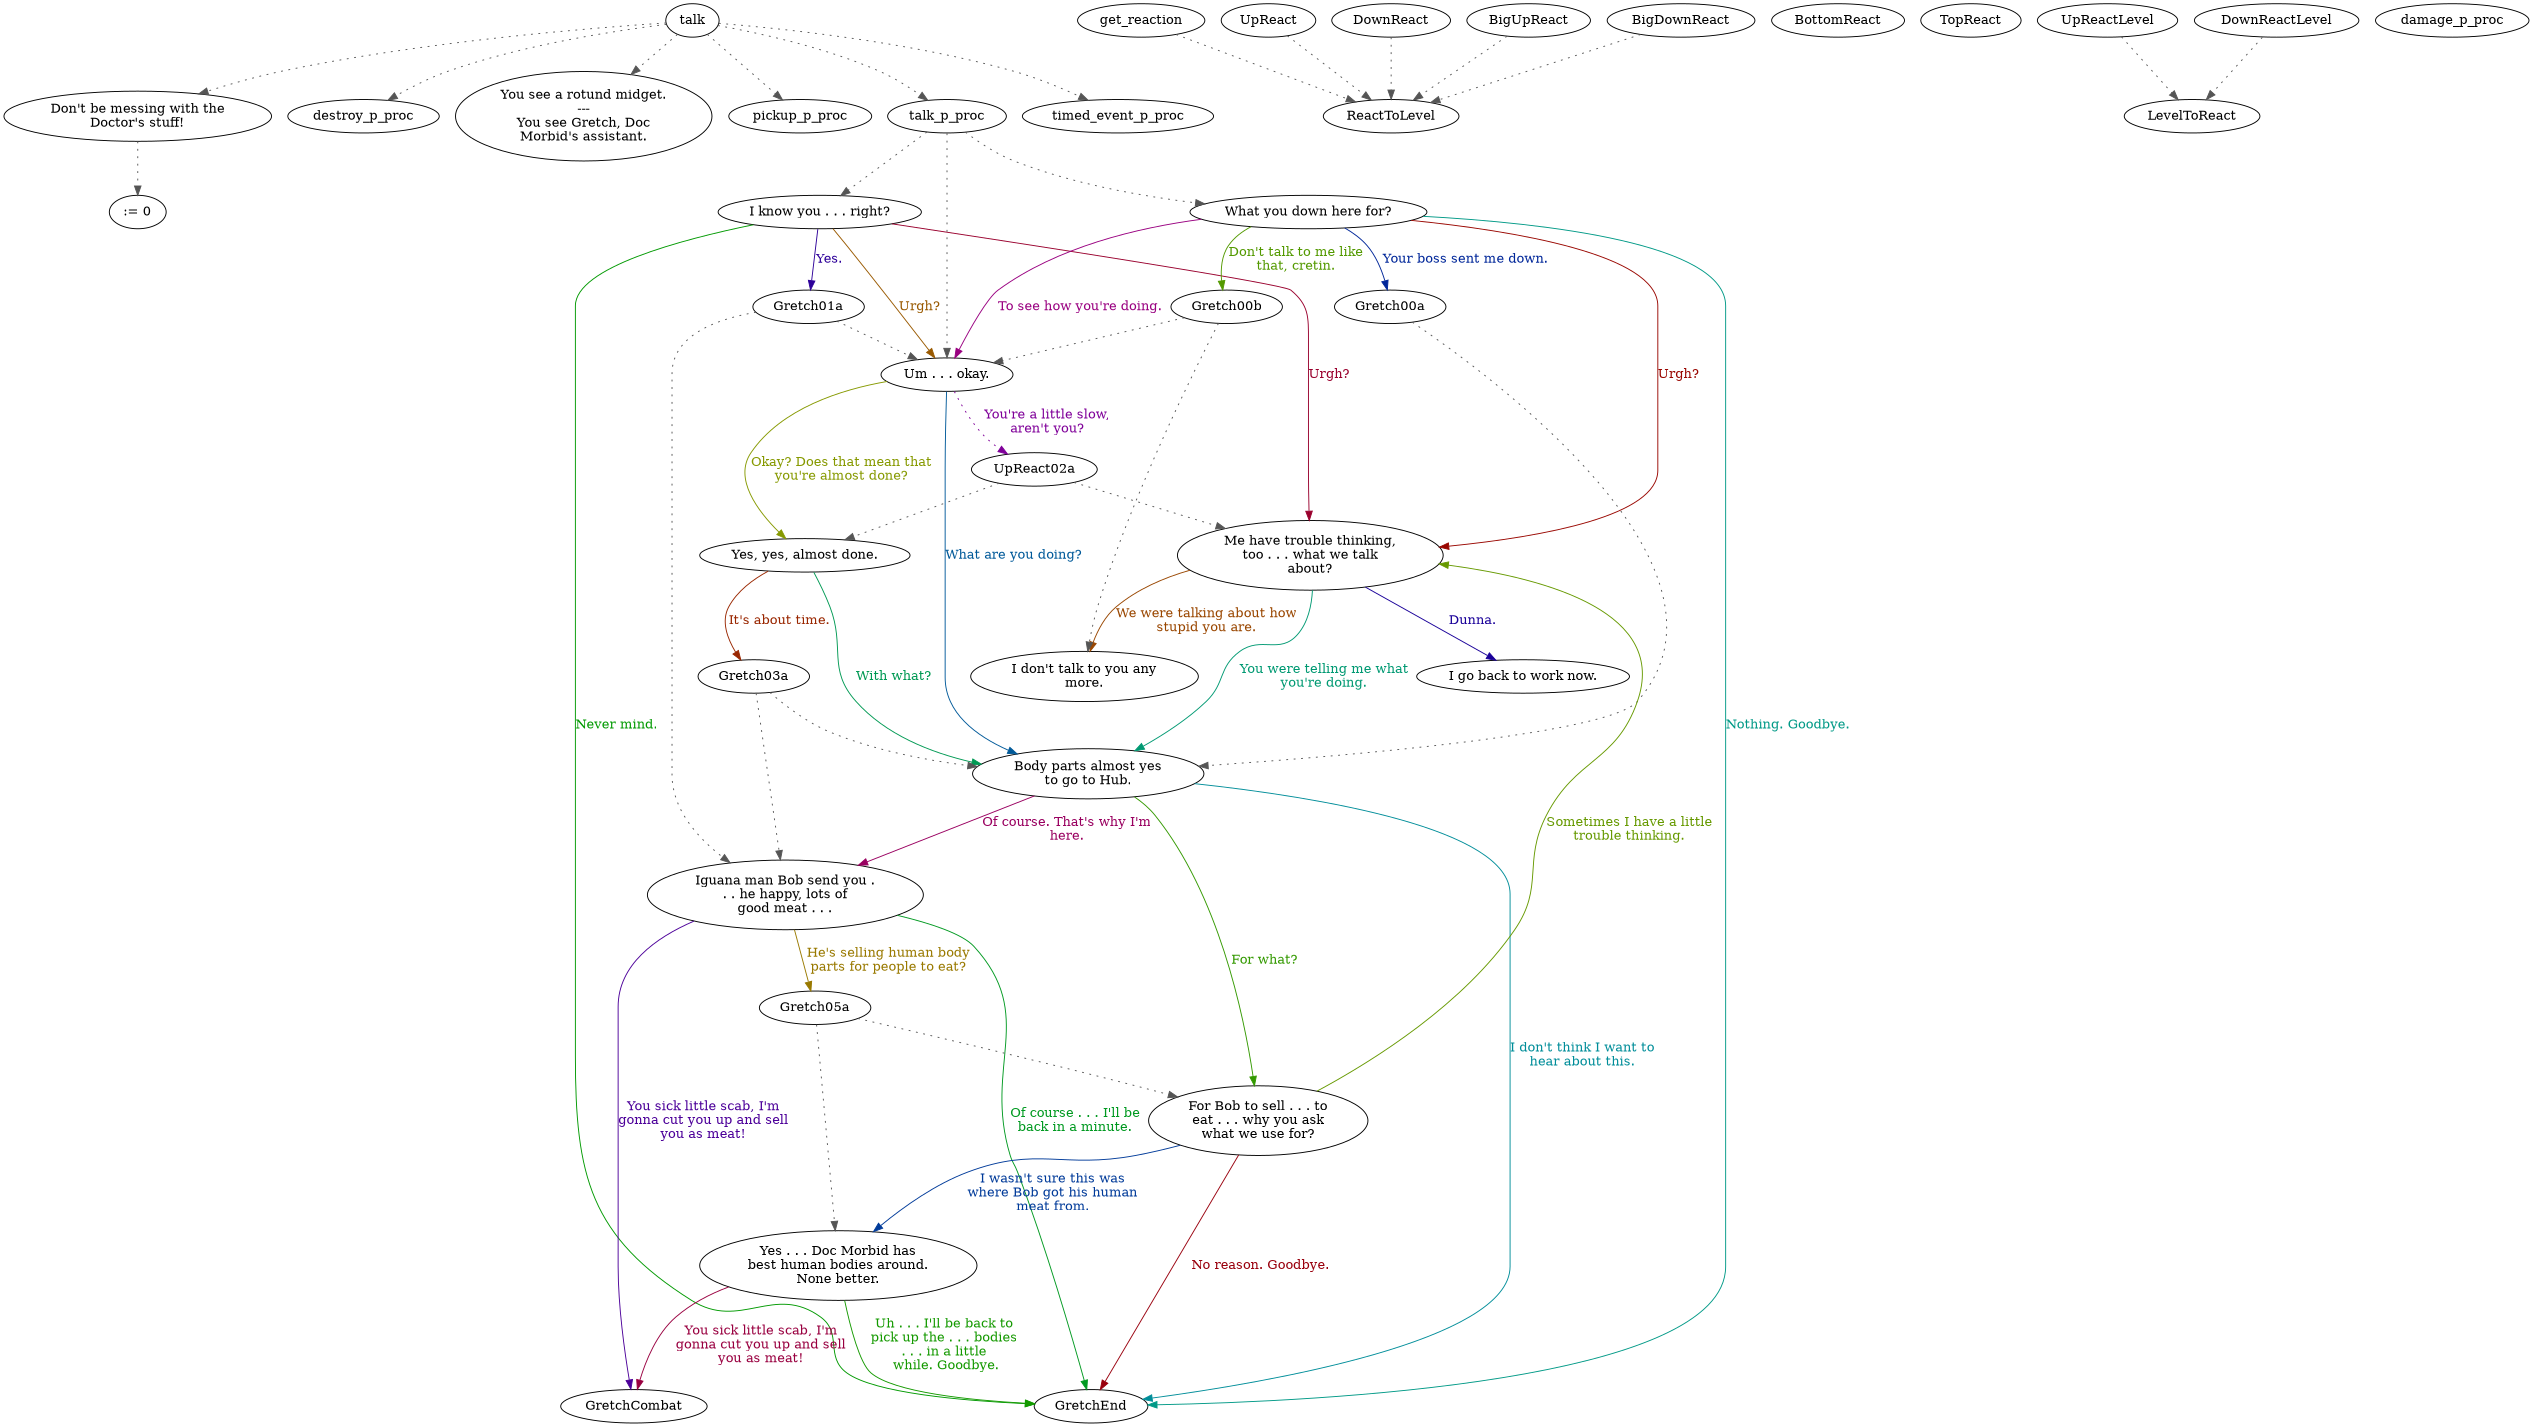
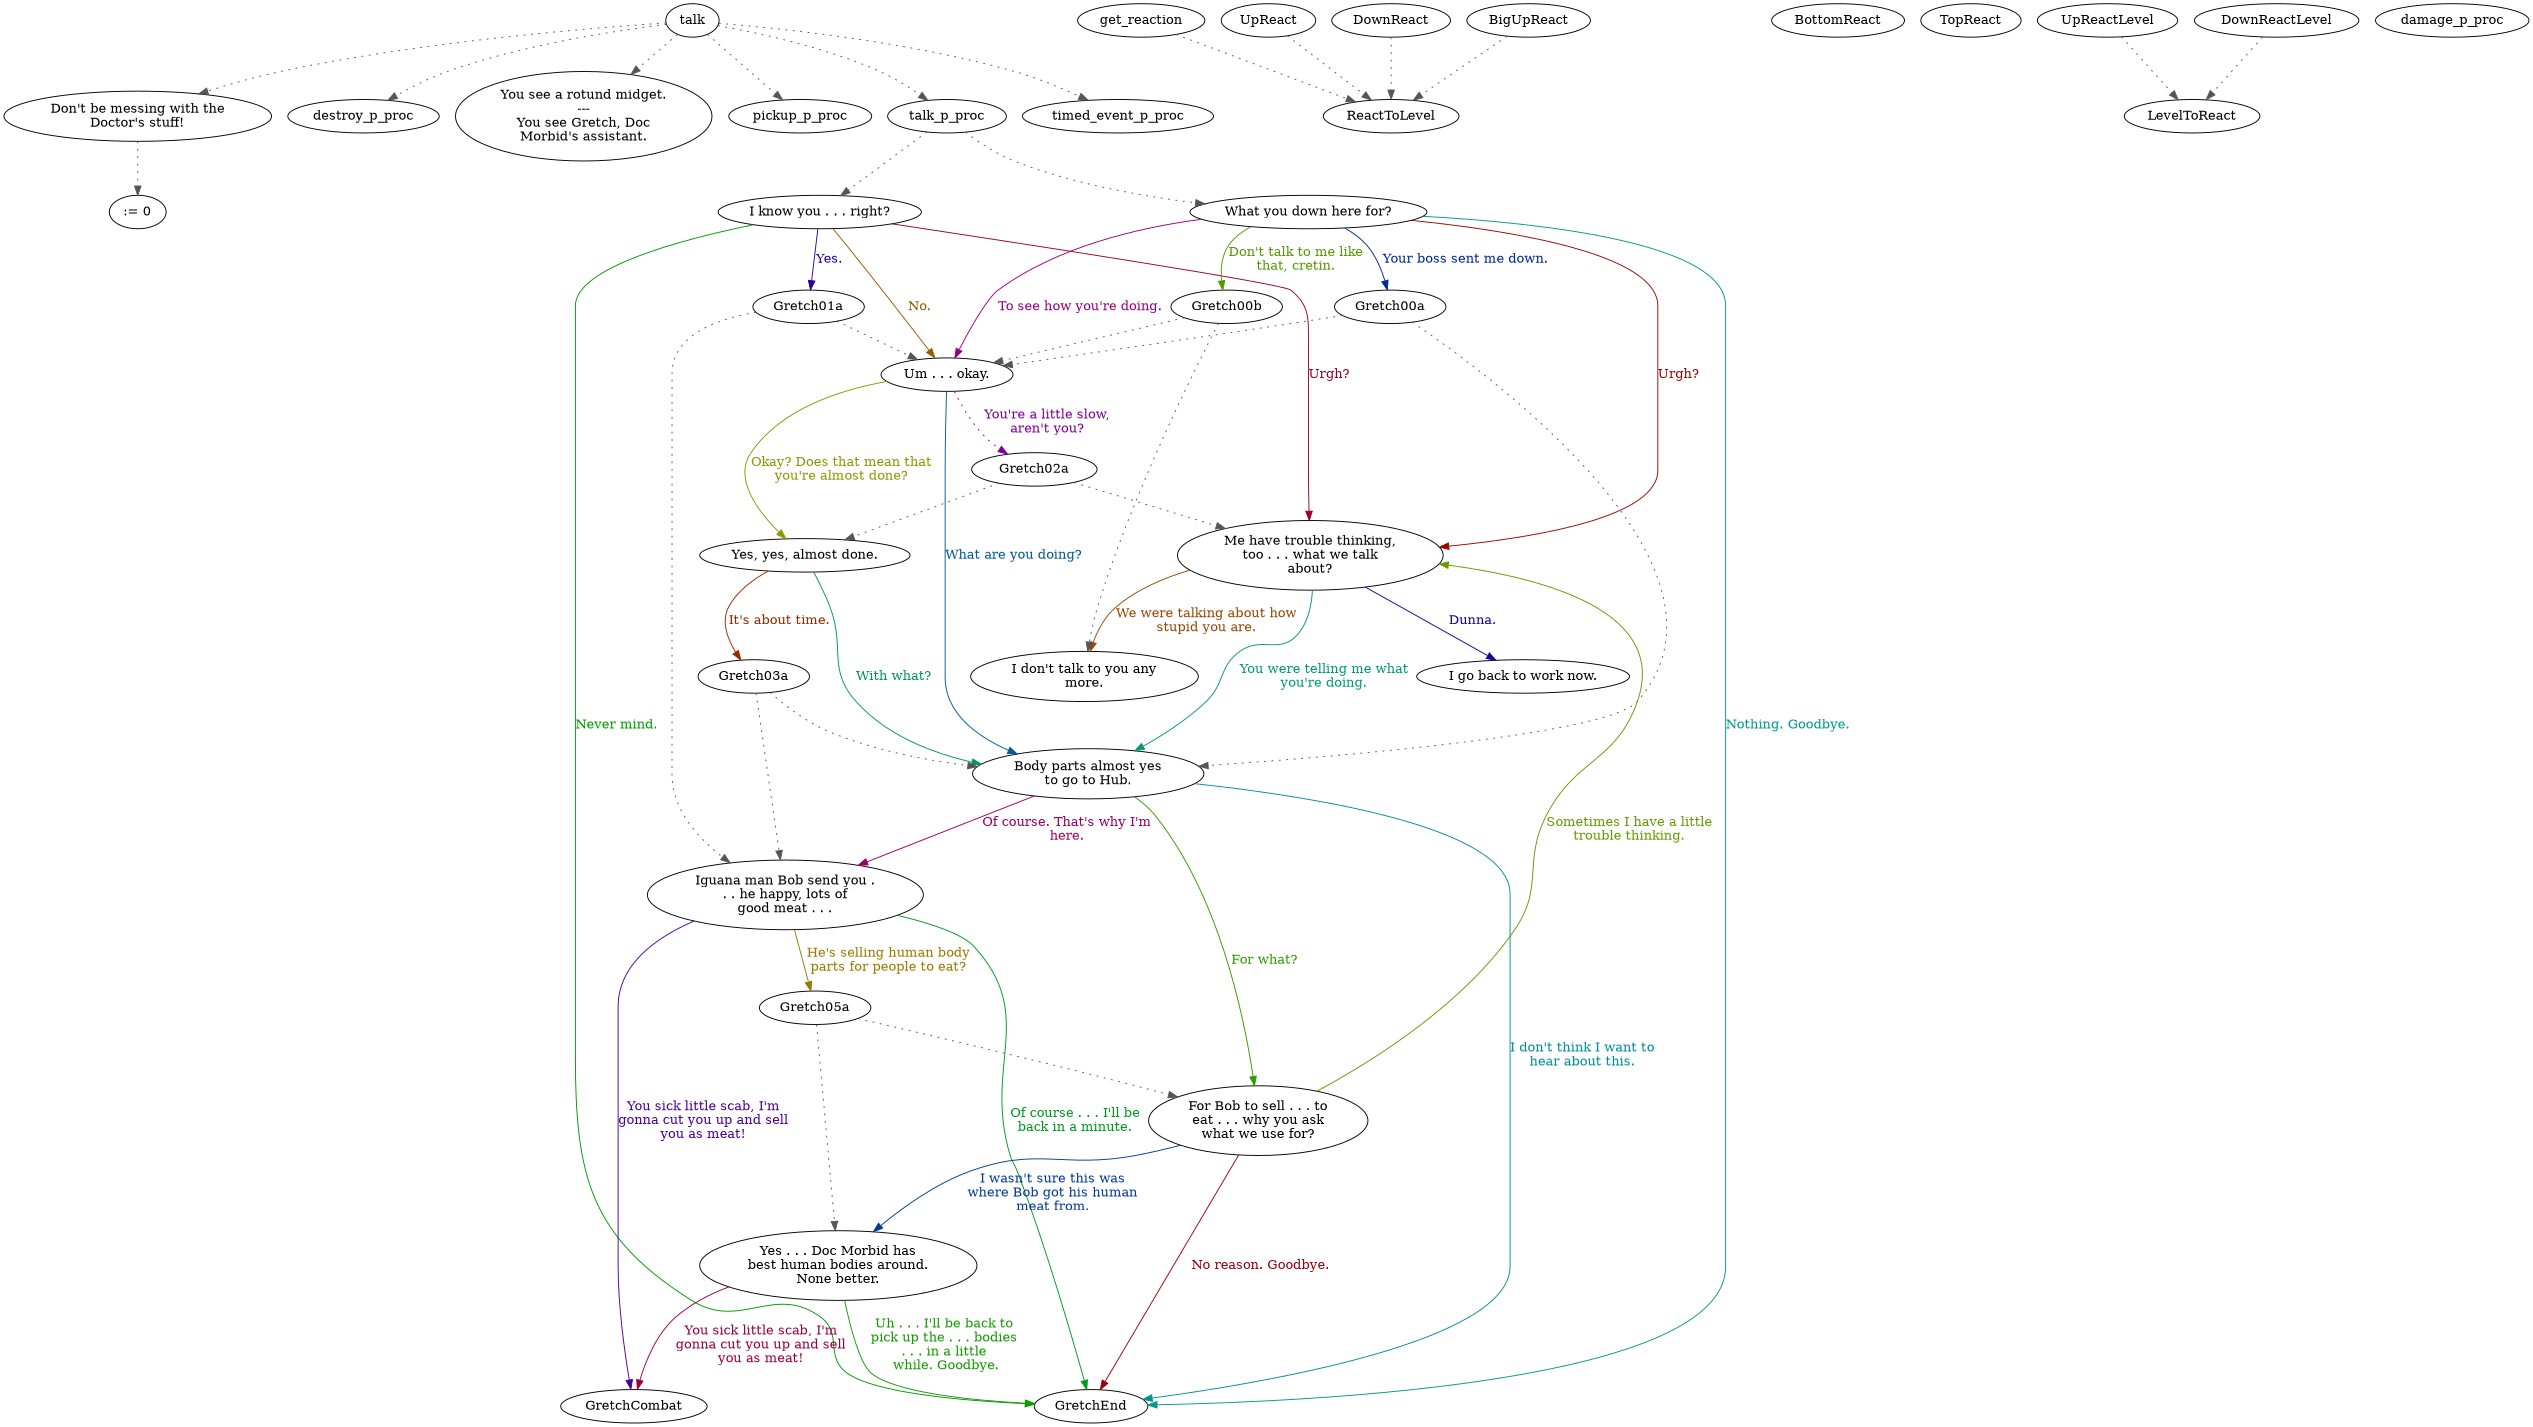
(1681, 20) -> none
(947, 241) -> (1178, 340)
(920, 307) -> (920, 307)
(1034, 469) -> (1034, 469)
